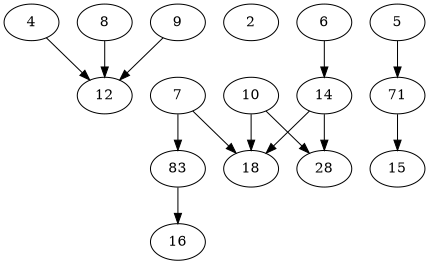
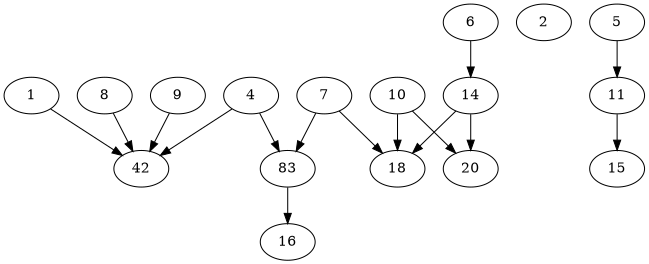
none -> (32, 96)
(105, 96) -> (141, 169)
(398, 96) -> (617, 96)
none -> (267, 128)
(324, 169) -> (471, 169)
